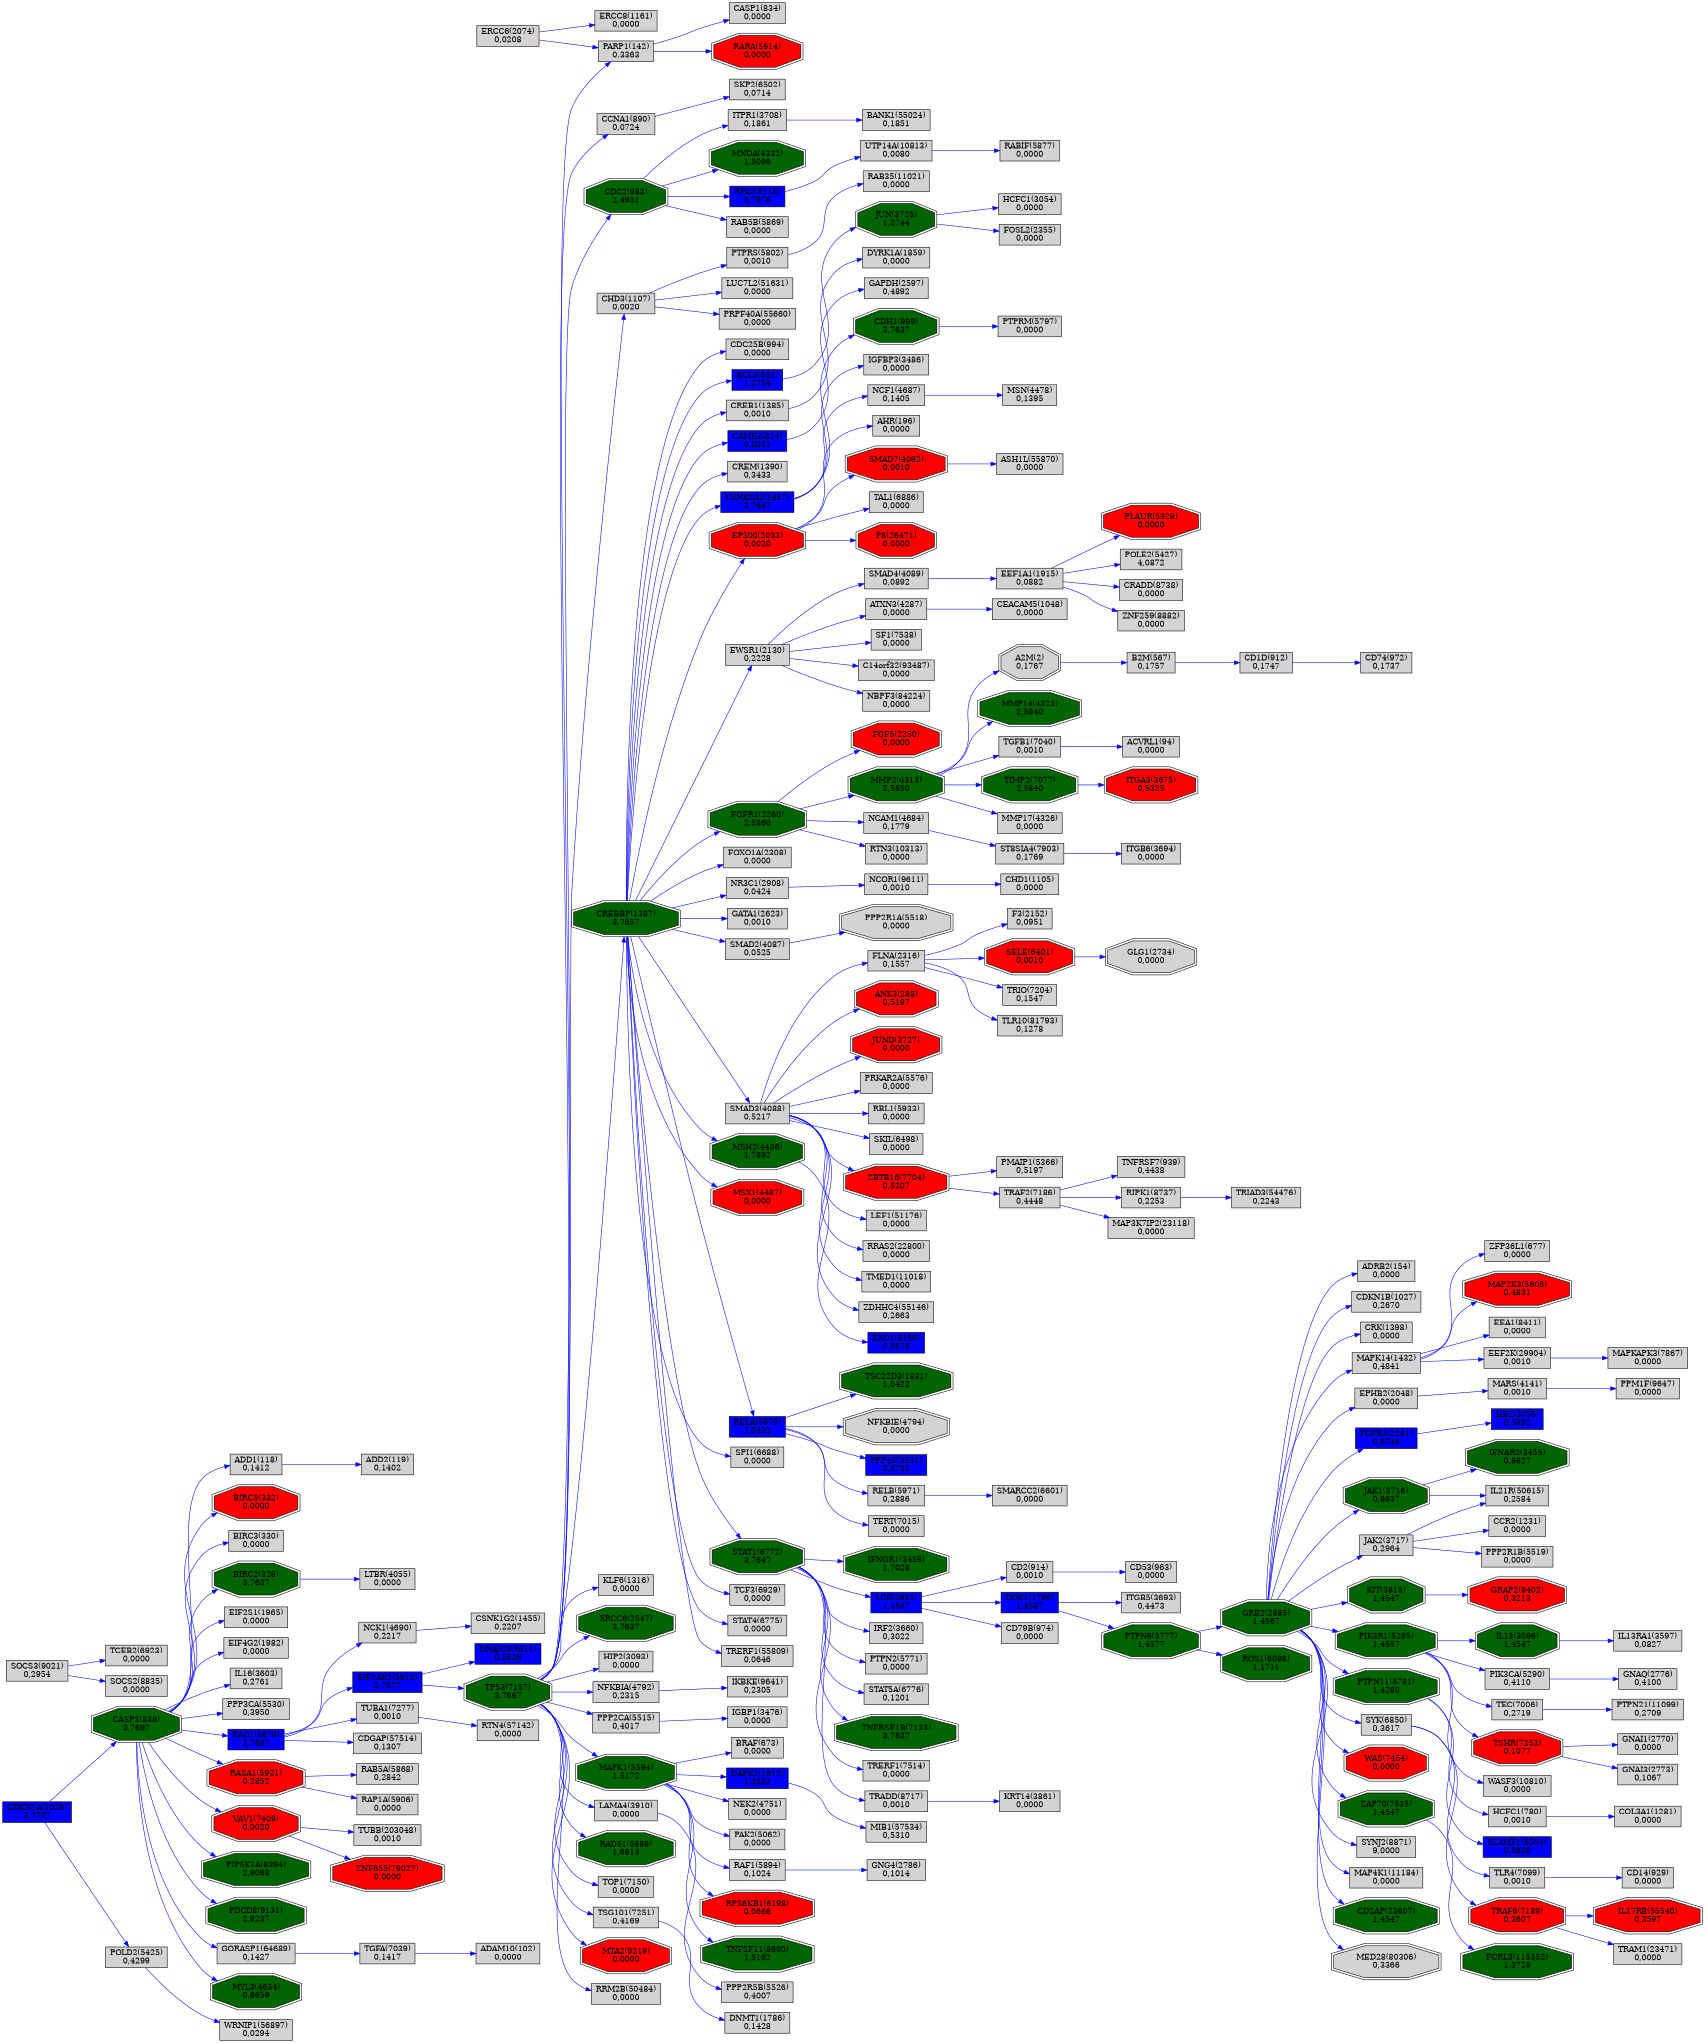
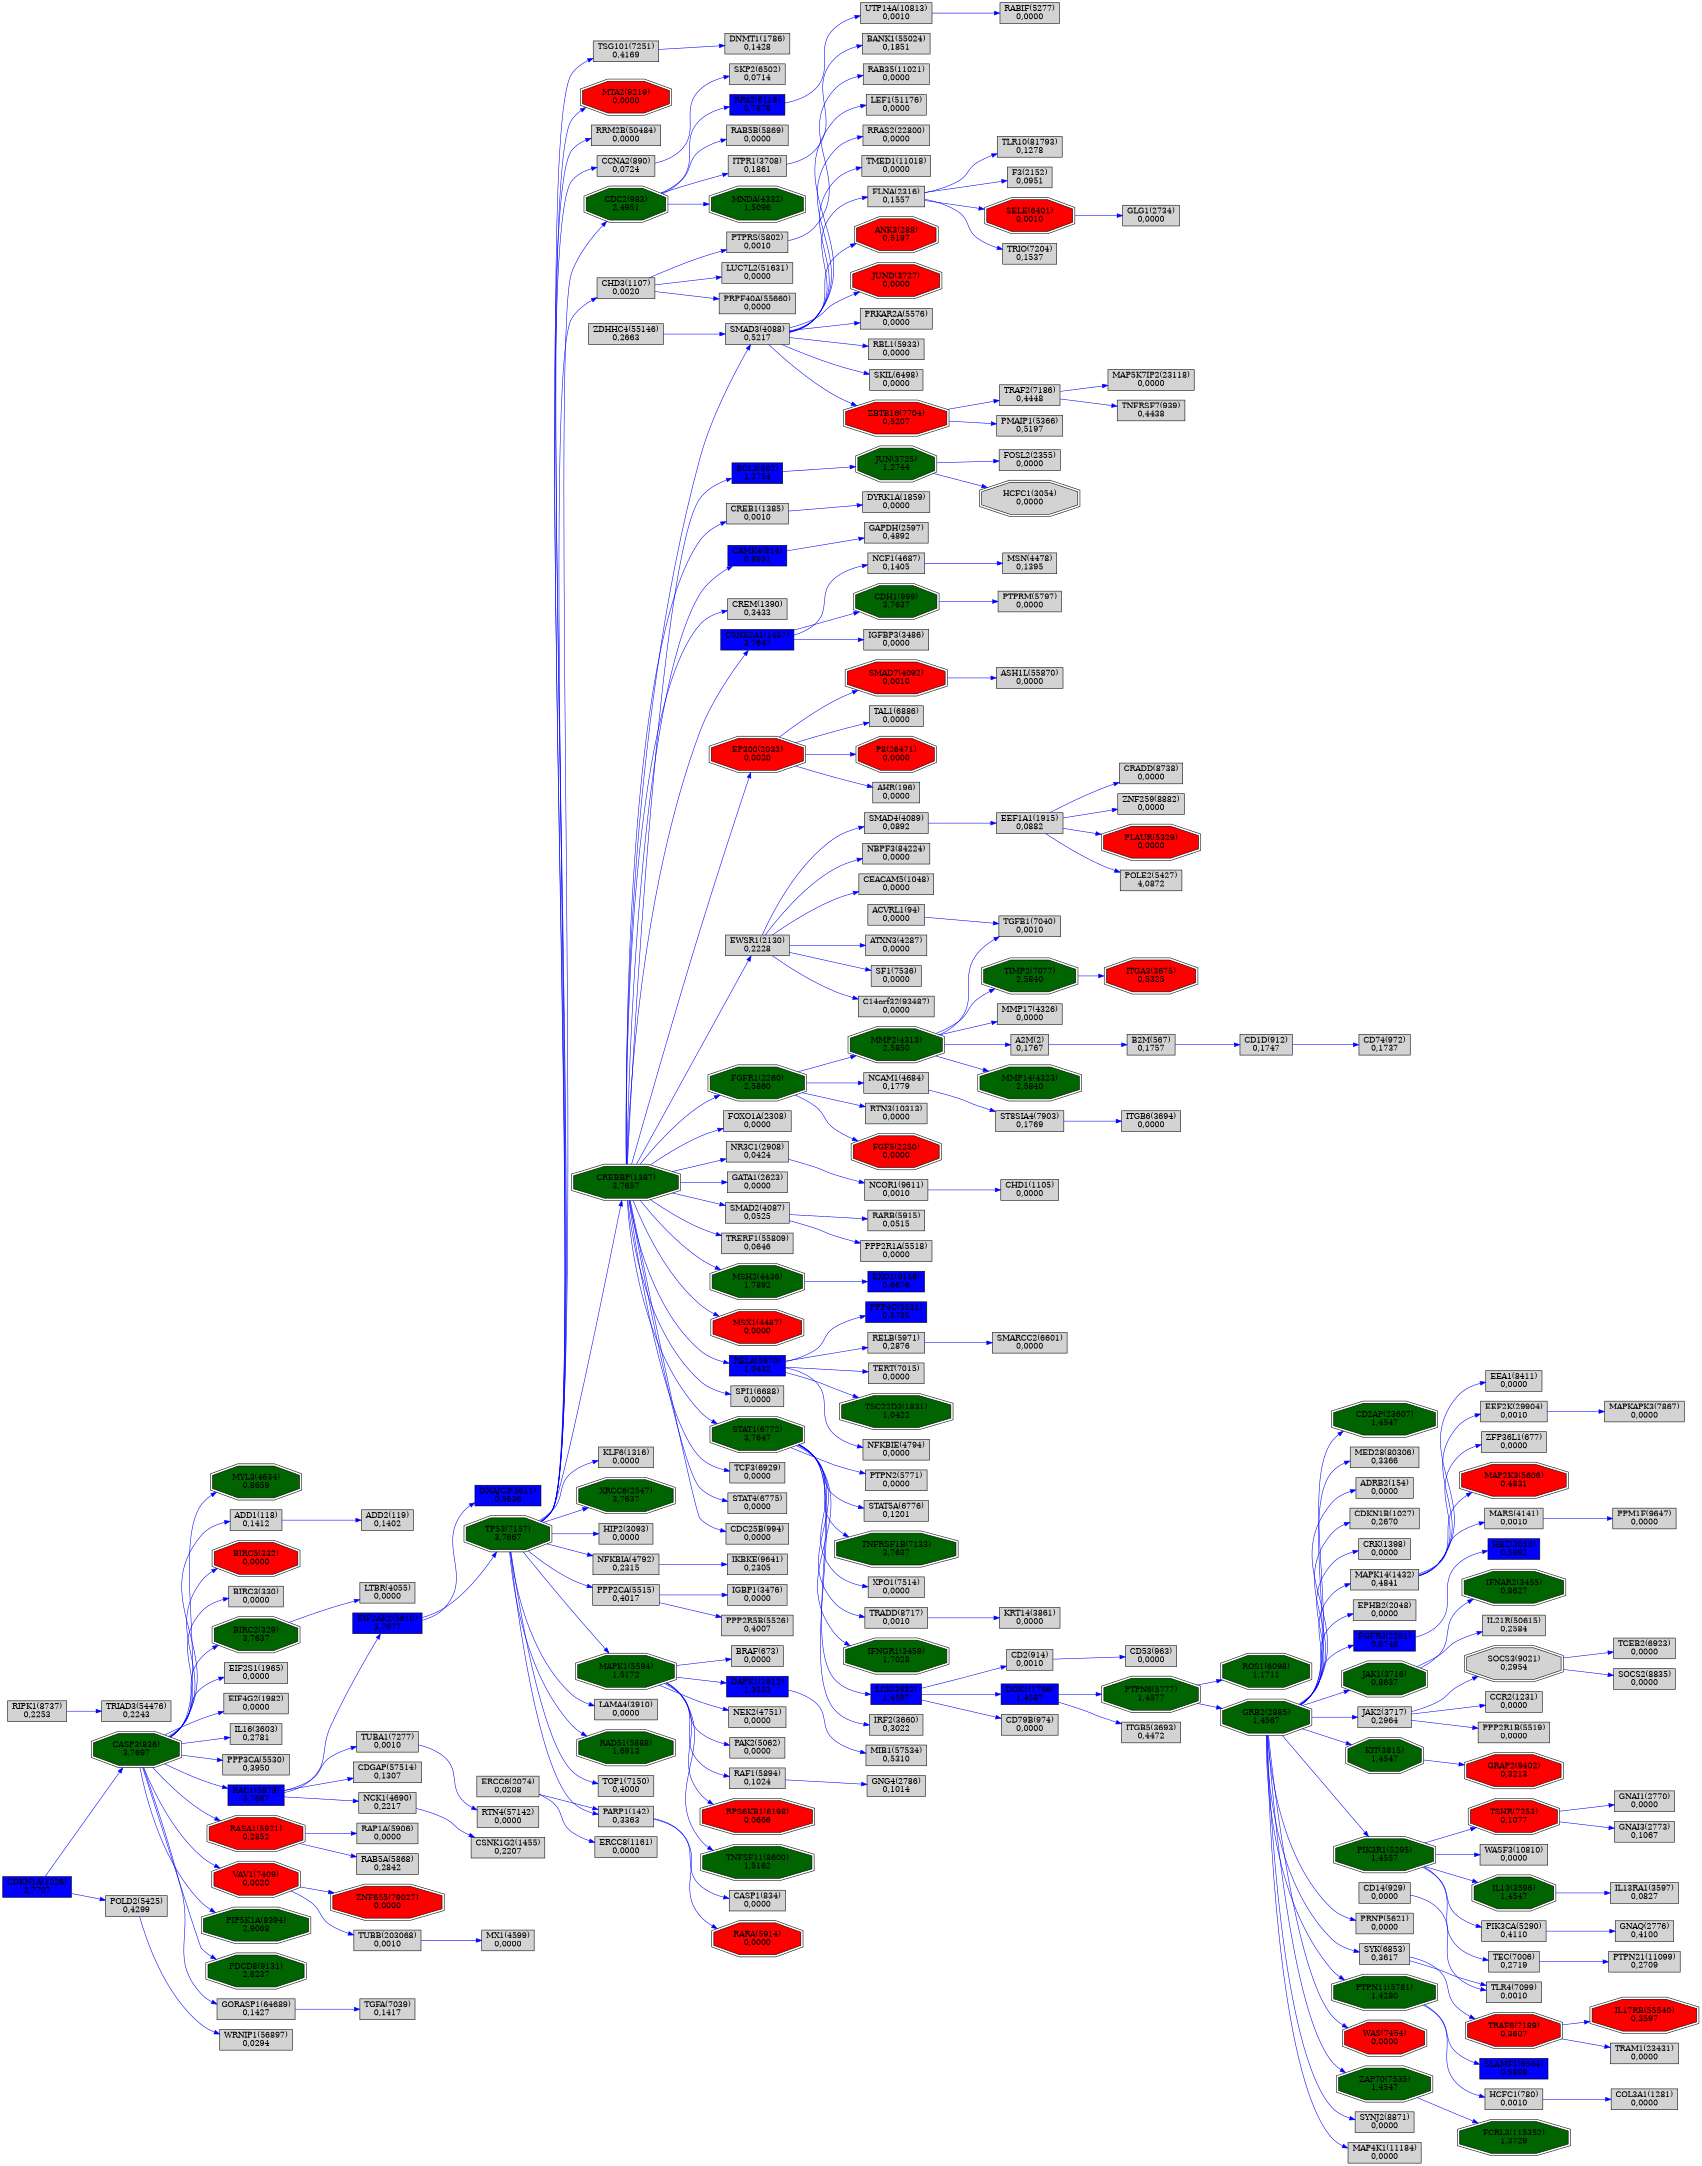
(626, 124) -> (626, 166)
(896, 151) -> (896, 13)
(1030, 151) -> (1030, 13)
(1030, 204) -> (1030, 498)
(957, 609) -> (811, 911)
(896, 640) -> (896, 976)
(1030, 663) -> (1030, 1045)
(1089, 747) -> (959, 920)
(757, 919) -> (757, 1182)
(896, 922) -> (896, 1251)
(1151, 957) -> (1151, 216)
(1030, 995) -> (1030, 254)
(1088, 1198) -> none
none -> (896, 1220)
(1151, 1228) -> (1151, 380)
(818, 1243) -> (692, 334)
(1450, 1394) -> (1456, 1535)
(896, 1427) -> (896, 1450)
(896, 1496) -> (896, 1343)
(1443, 1518) -> (1444, 1698)
(1151, 1603) -> (1151, 1732)
(37, 1671) -> (1514, 1664)
(256, 1678) -> (256, 1734)
(1386, 1725) -> (1385, 1954)
(896, 1771) -> (896, 1587)
(387, 1835) -> (387, 1940)
(1386, 1847) -> (1385, 2122)
(1581, 1878) -> (1448, 1940)
(626, 1887) -> (626, 1786)
(691, 1898) -> (688, 1609)
none -> (1385, 1924)
none -> (508, 1940)
(508, 1954) -> none
(1648, 1954) -> (1644, 2053)
(1386, 1962) -> (1385, 1457)
